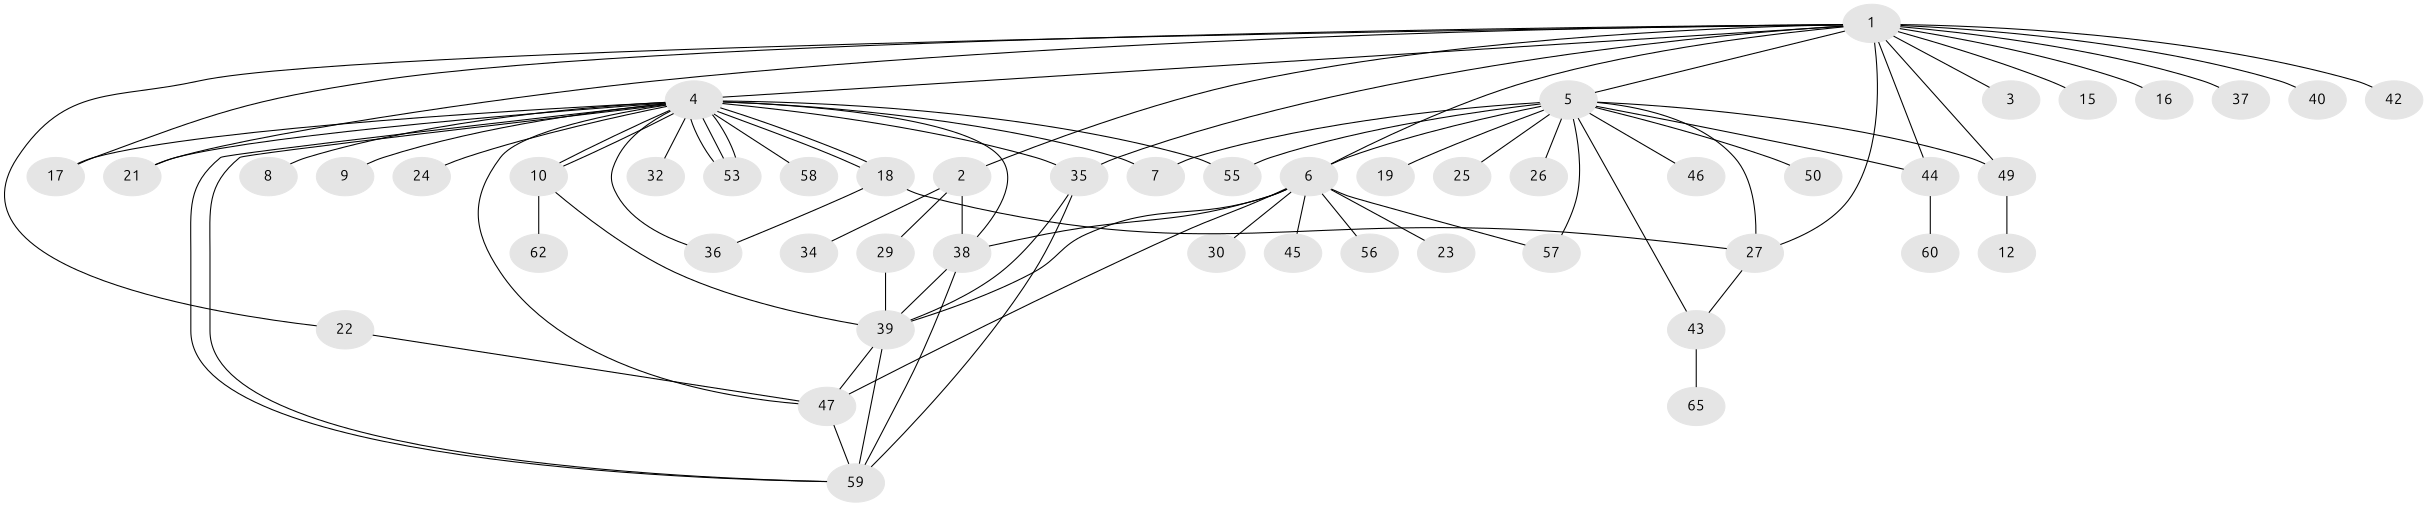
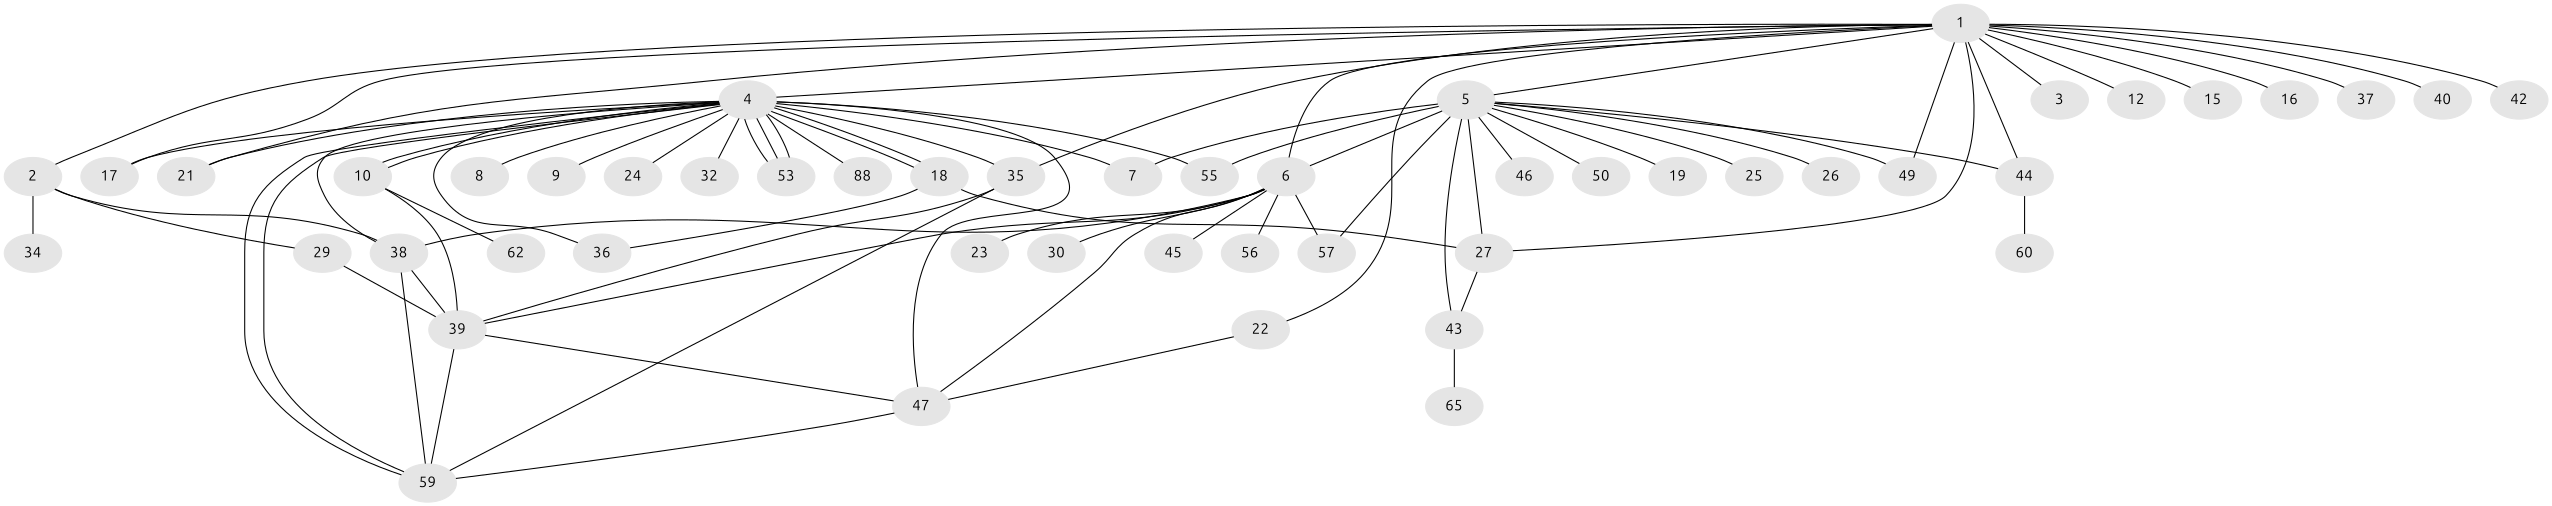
(809, 177) -> (863, 177)
(2007, 215) -> (2050, 60)
